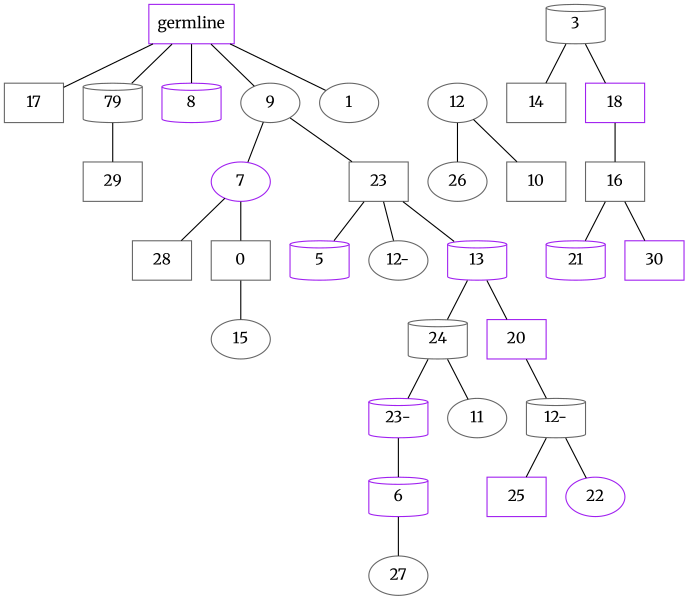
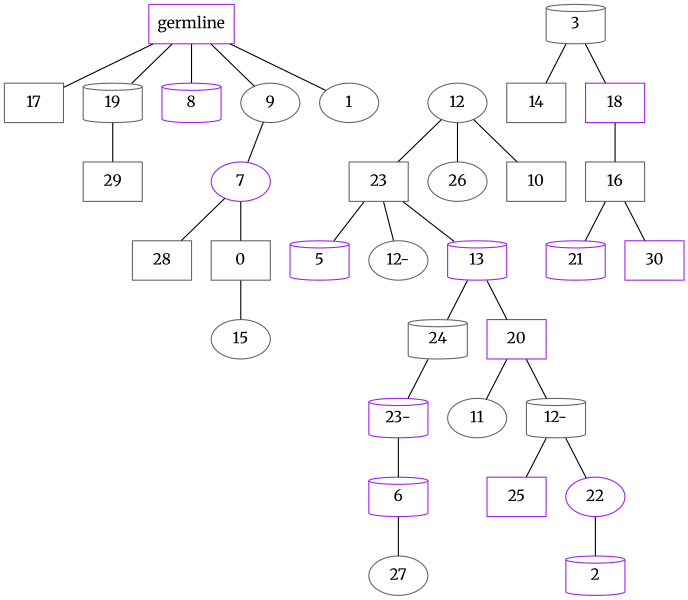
(113, 103) -> (113, 103)
(321, 140) -> (420, 141)
(458, 379) -> (497, 379)
none -> (595, 576)
